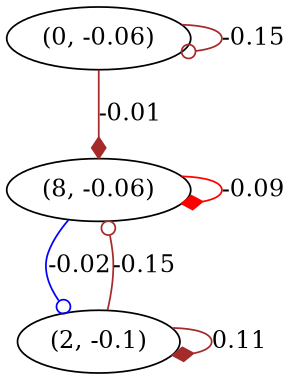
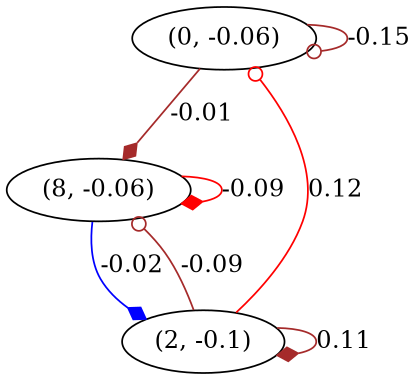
none -> (307, 202)
(47, 259) -> (97, 271)
(145, 266) -> (213, 266)
